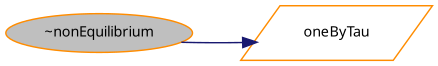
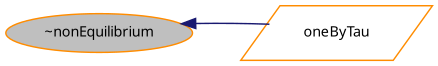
(212, 43) -> (233, 23)
